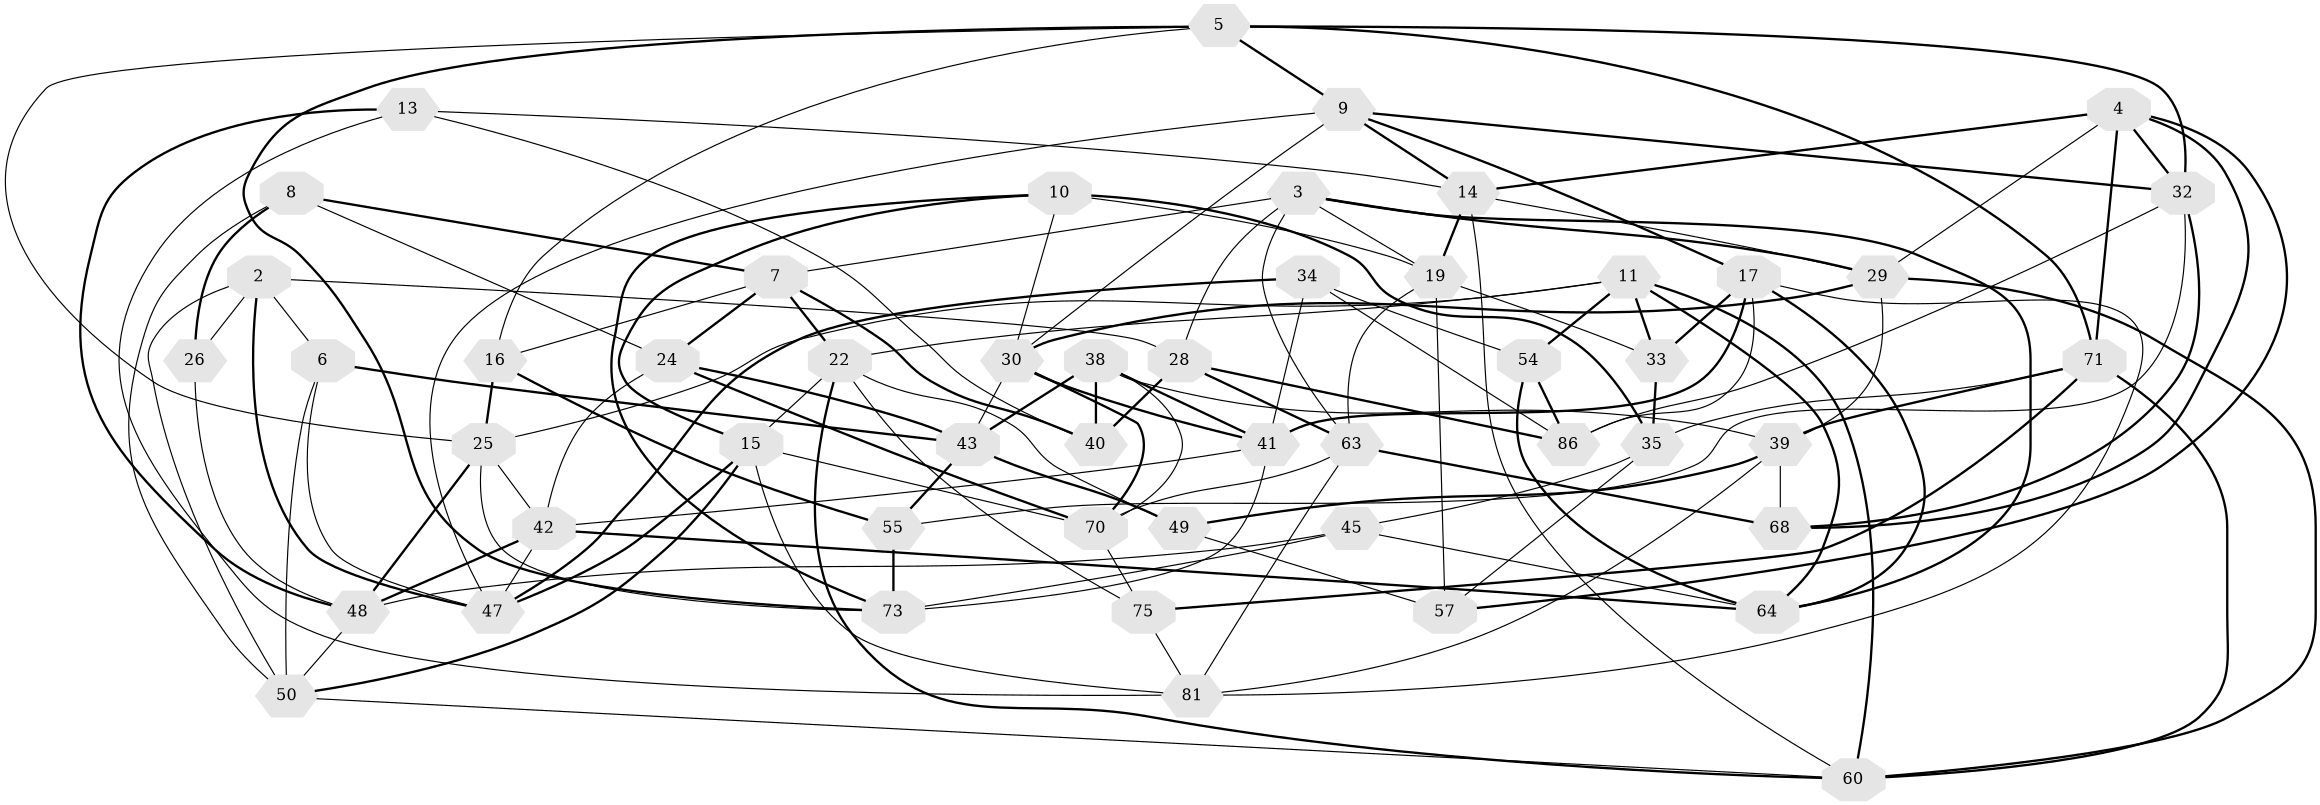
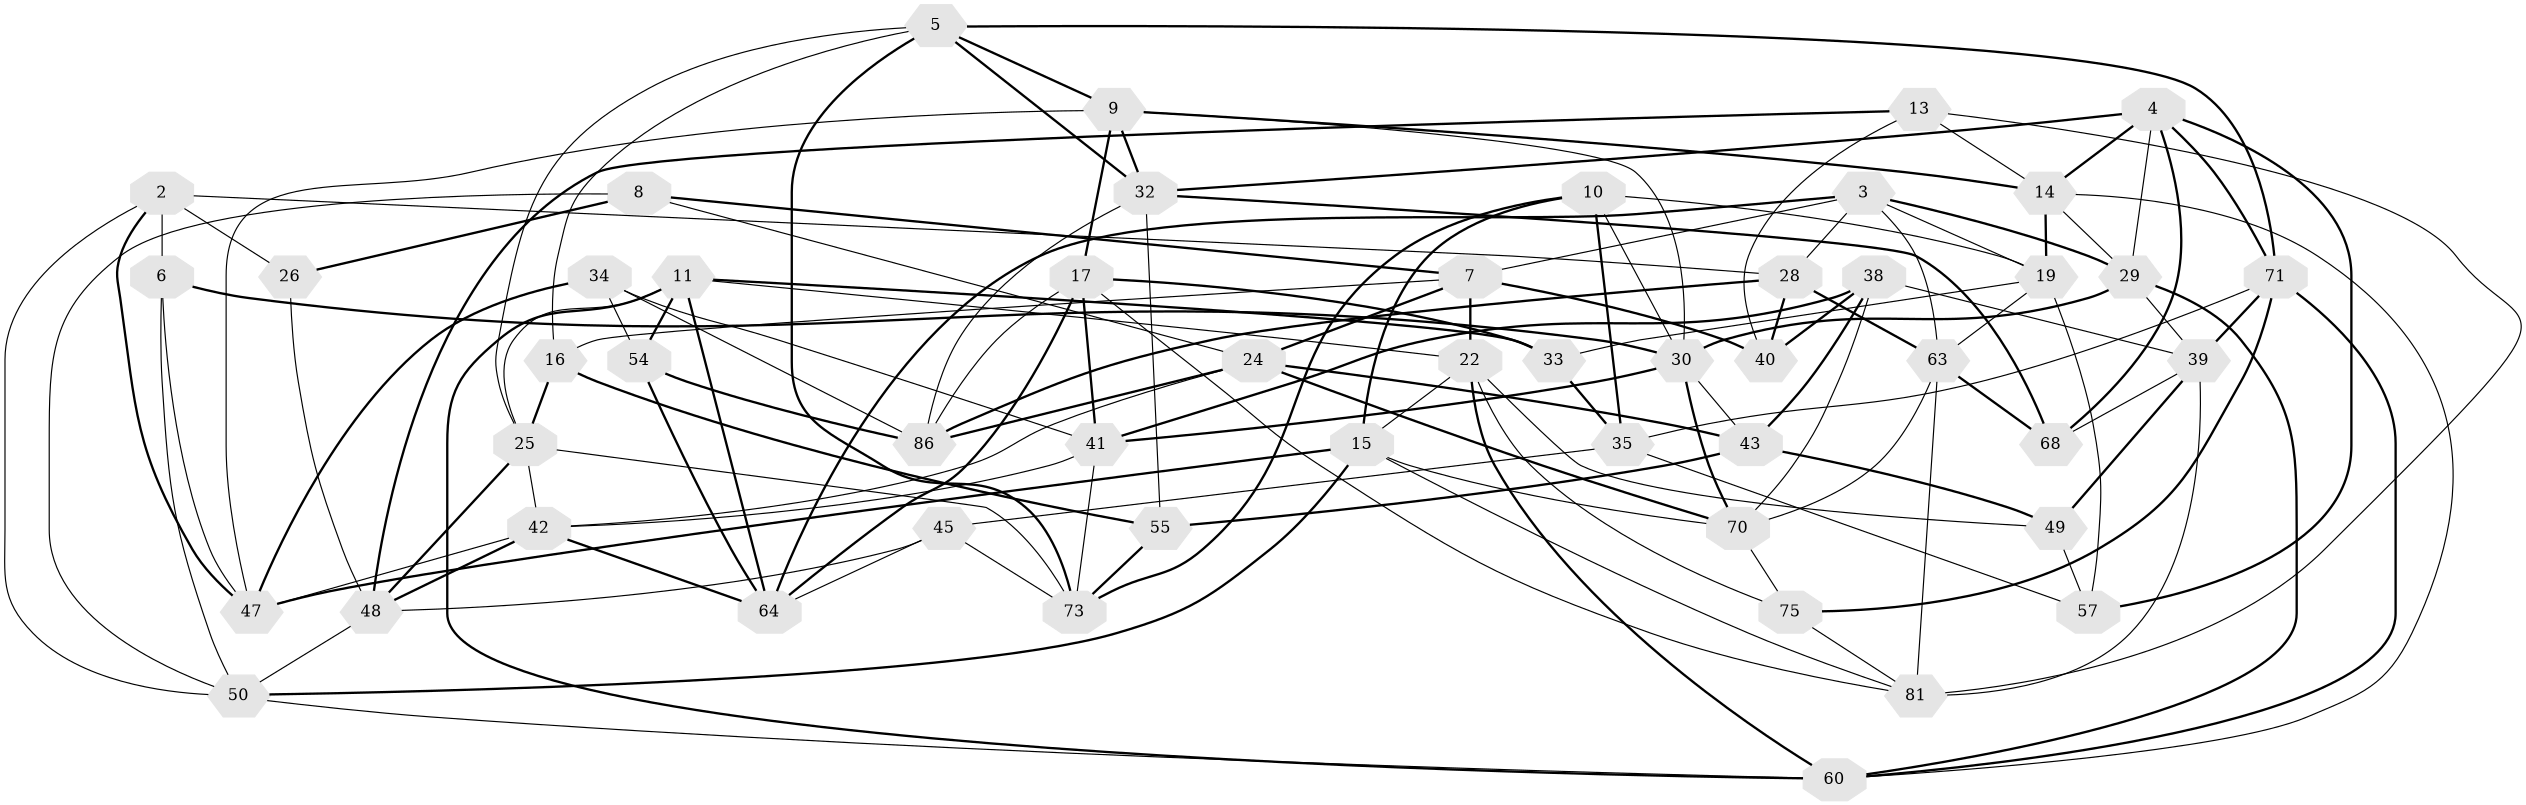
none -> (1080, 405)
(689, 411) -> (1108, 313)
